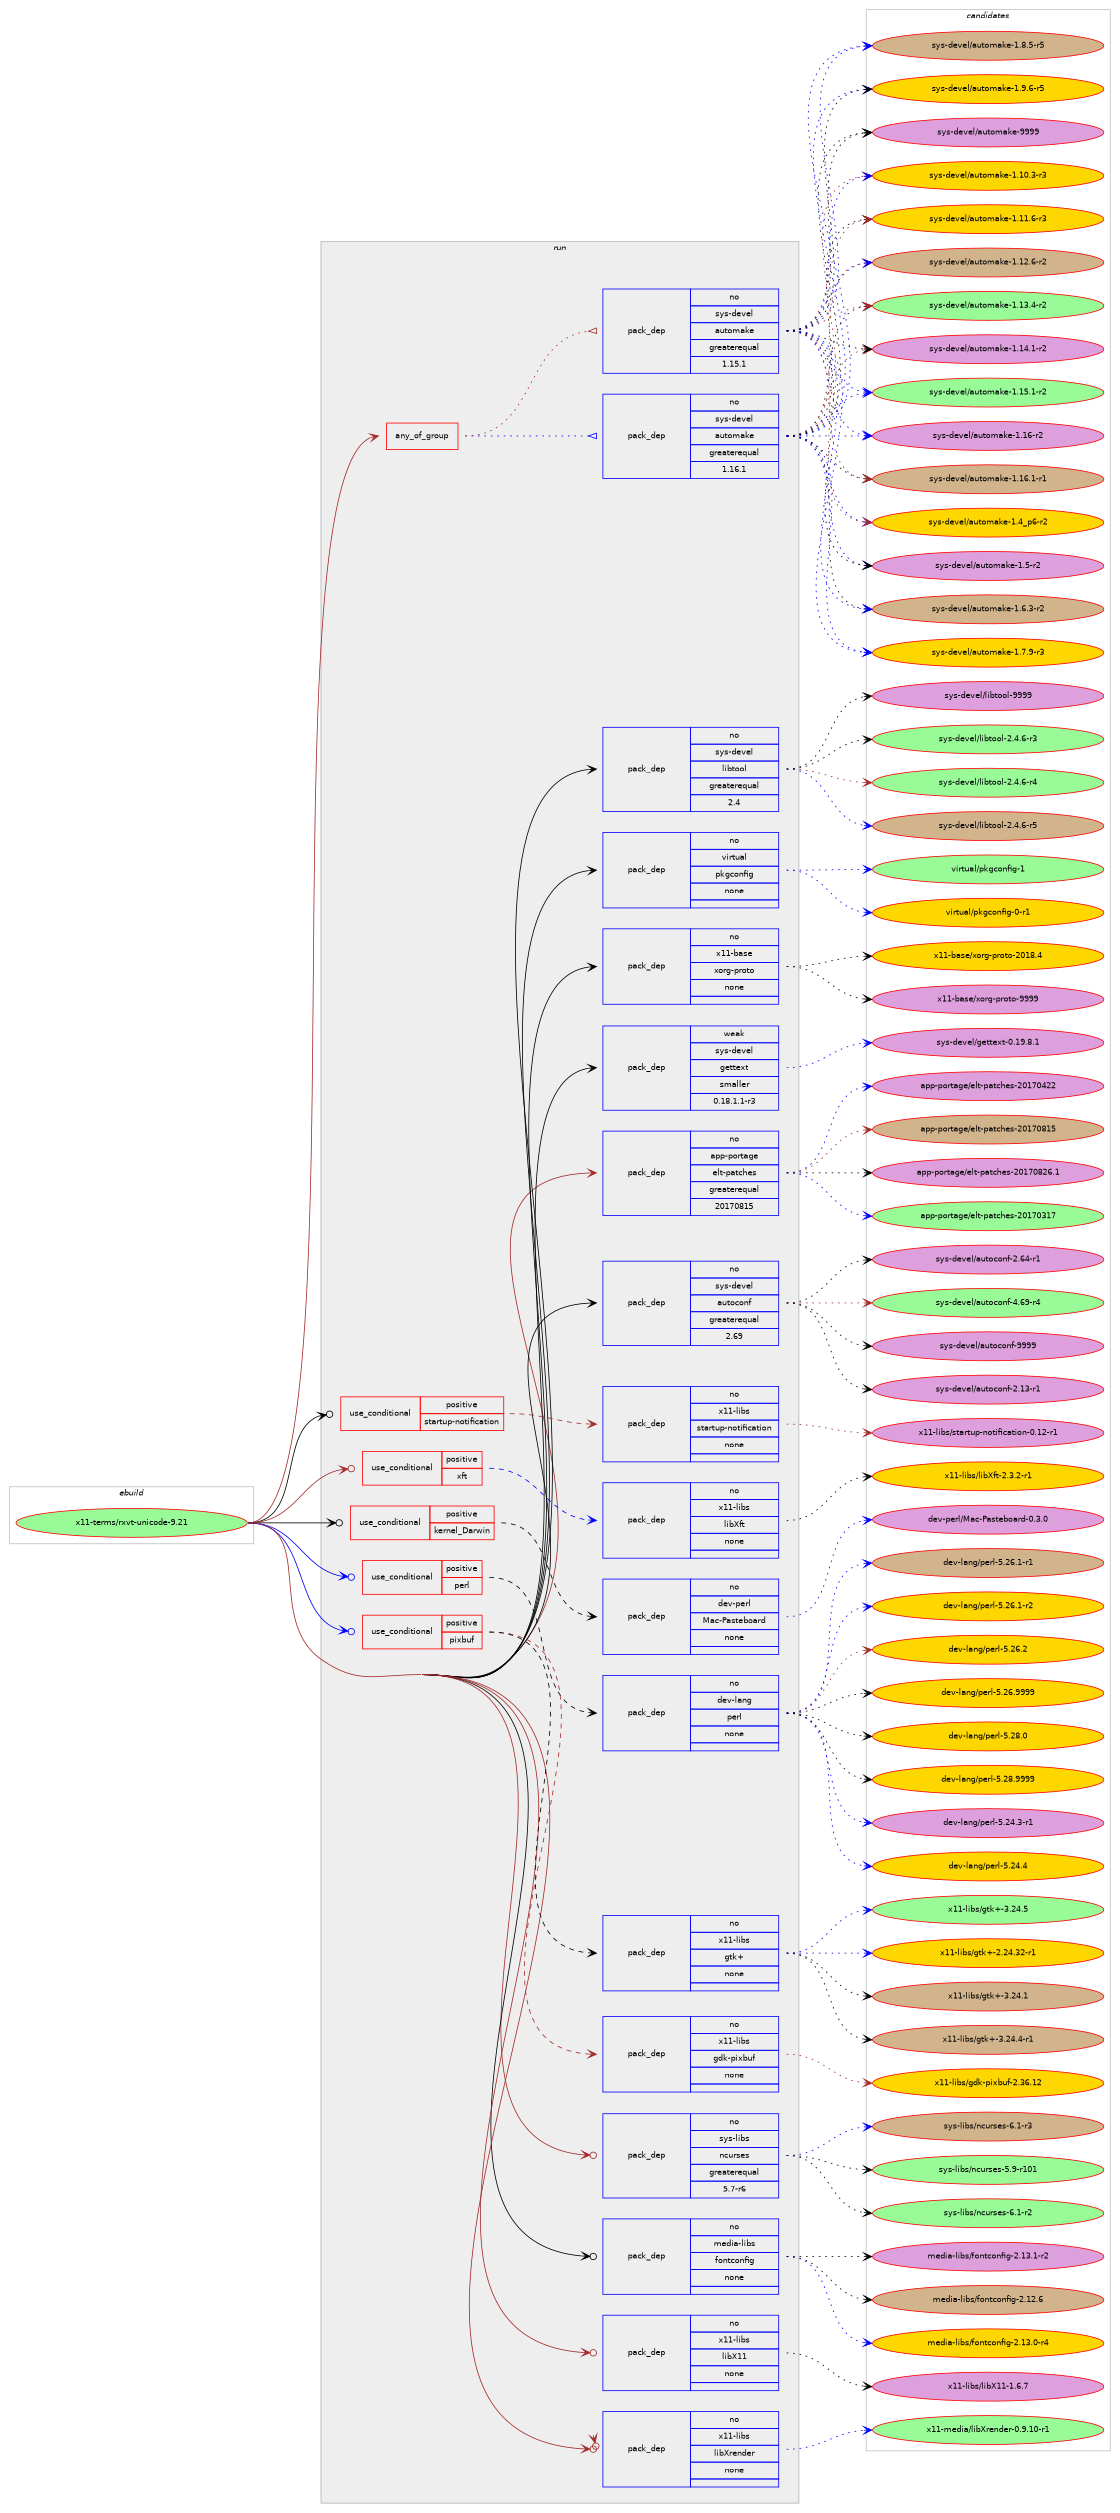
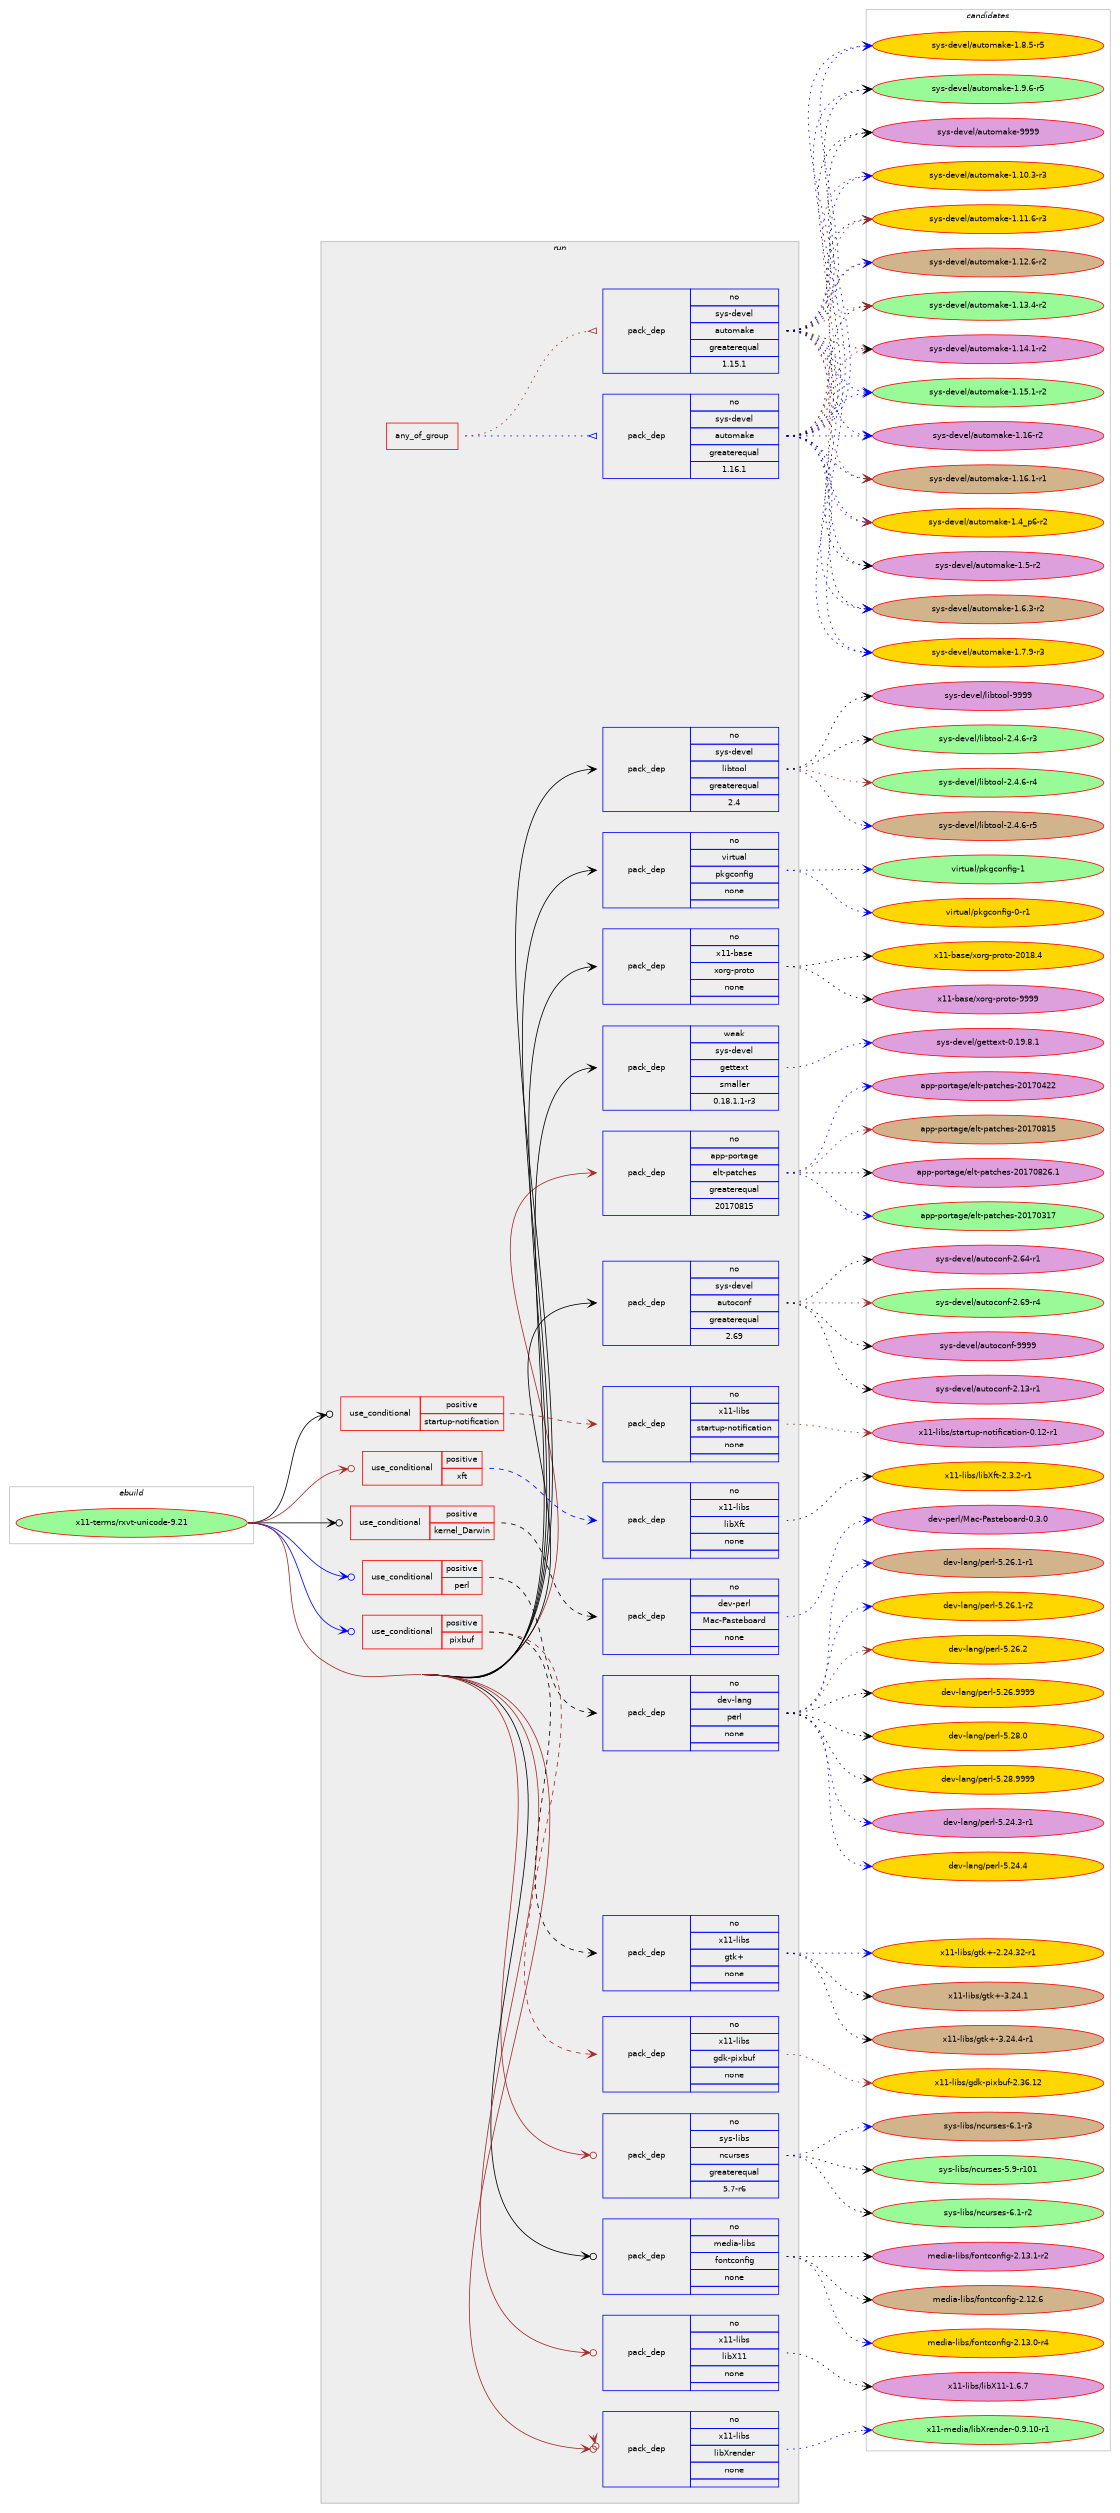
(988, 46) -> (988, 46)
(988, 89) -> (988, 89)
(313, 983) -> none
(988, 1303) -> (988, 1303)
(988, 1910) -> none
